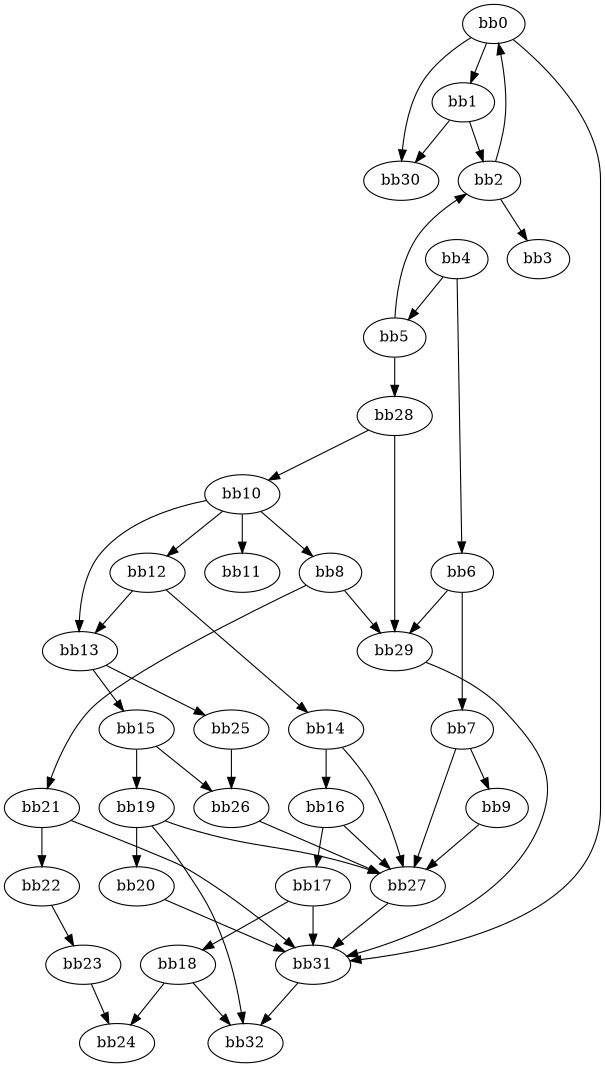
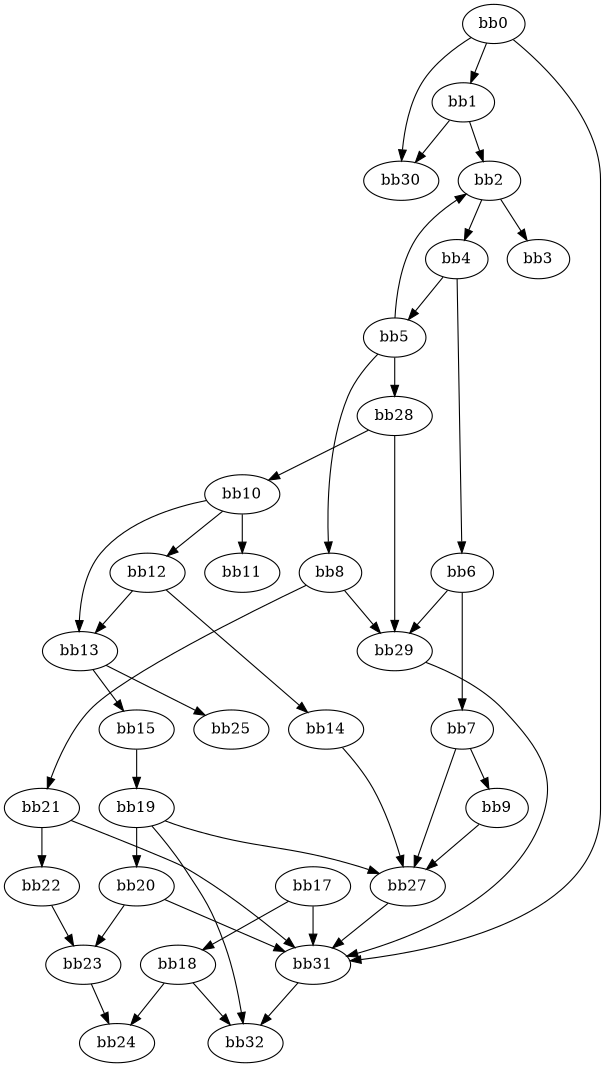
(506, 108) -> (475, 215)
(283, 530) -> (336, 437)
(231, 808) -> none
(326, 808) -> none
none -> (113, 921)
